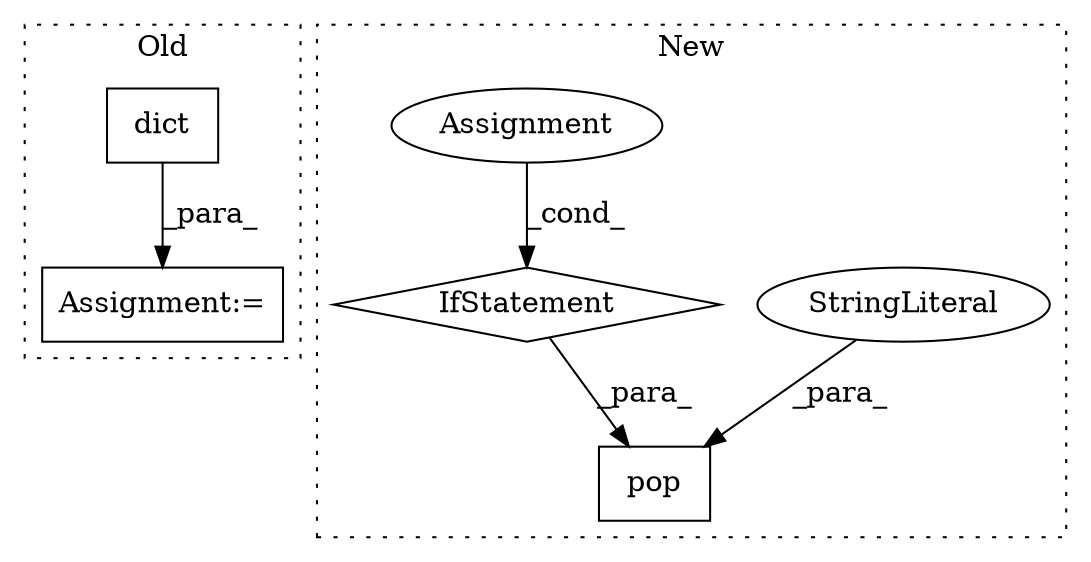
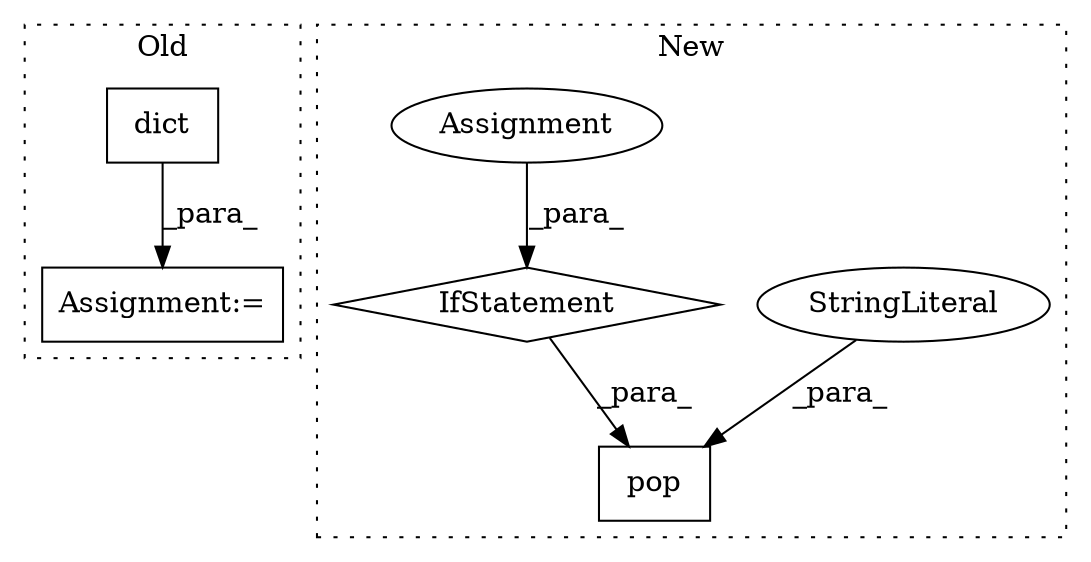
(576, 215) -> (576, 215)
